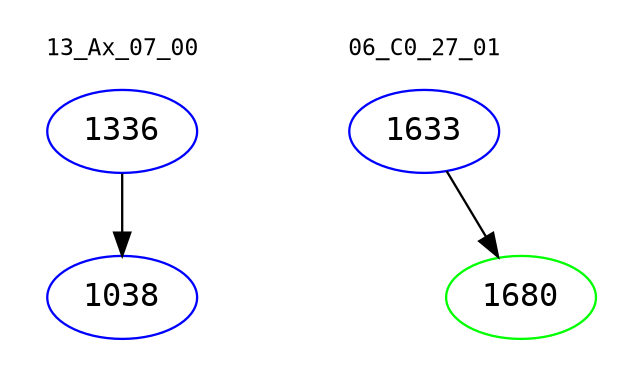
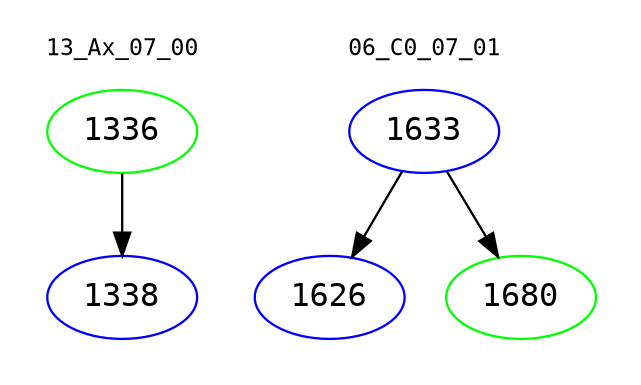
(425, 50) -> (425, 50)
(122, 131) -> (122, 131)
(122, 297) -> (122, 297)
none -> (330, 297)
